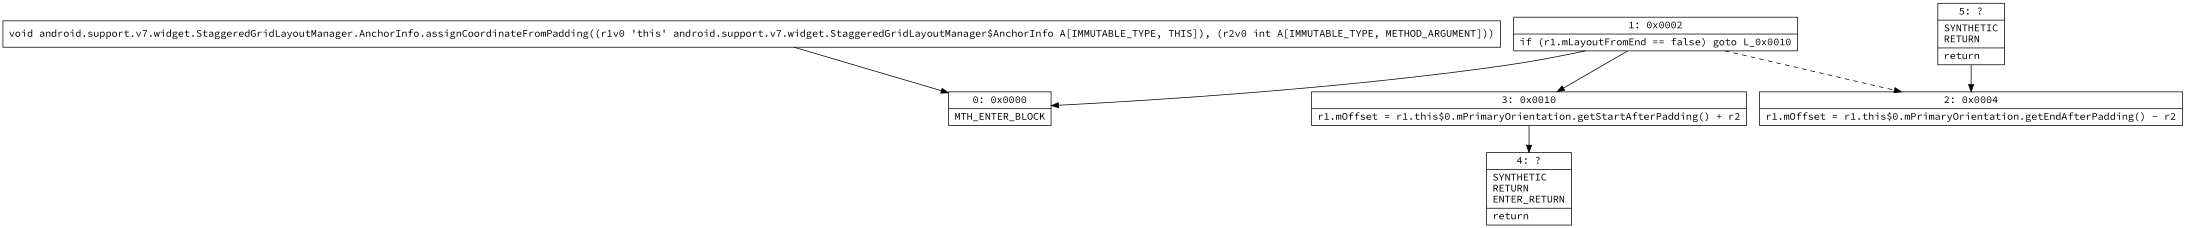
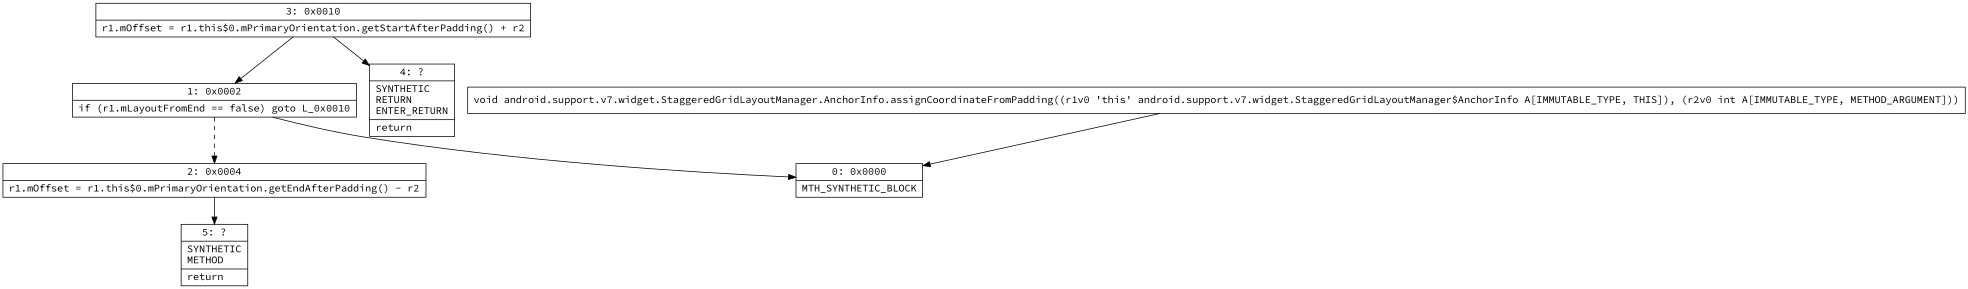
(1962, 39) -> (205, 260)
(1595, 70) -> (267, 58)
(1971, 75) -> (214, 207)
(1000, 117) -> (859, 188)
